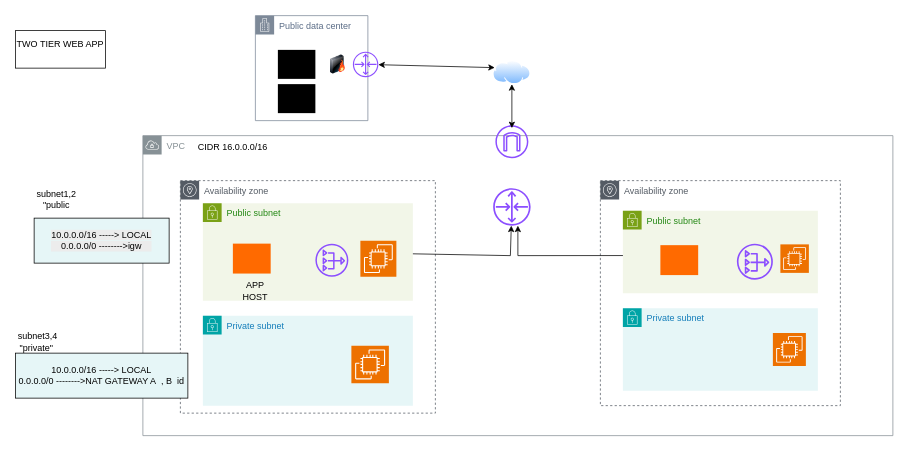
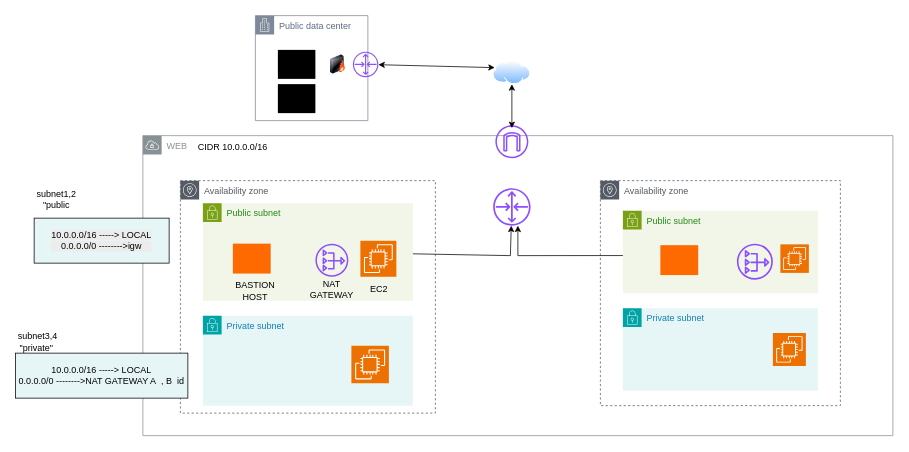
(60, 49) -> none
(174, 146) -> (174, 146)
(233, 147) -> (233, 147)
none -> (332, 289)
none -> (379, 289)
(255, 291) -> (255, 291)
